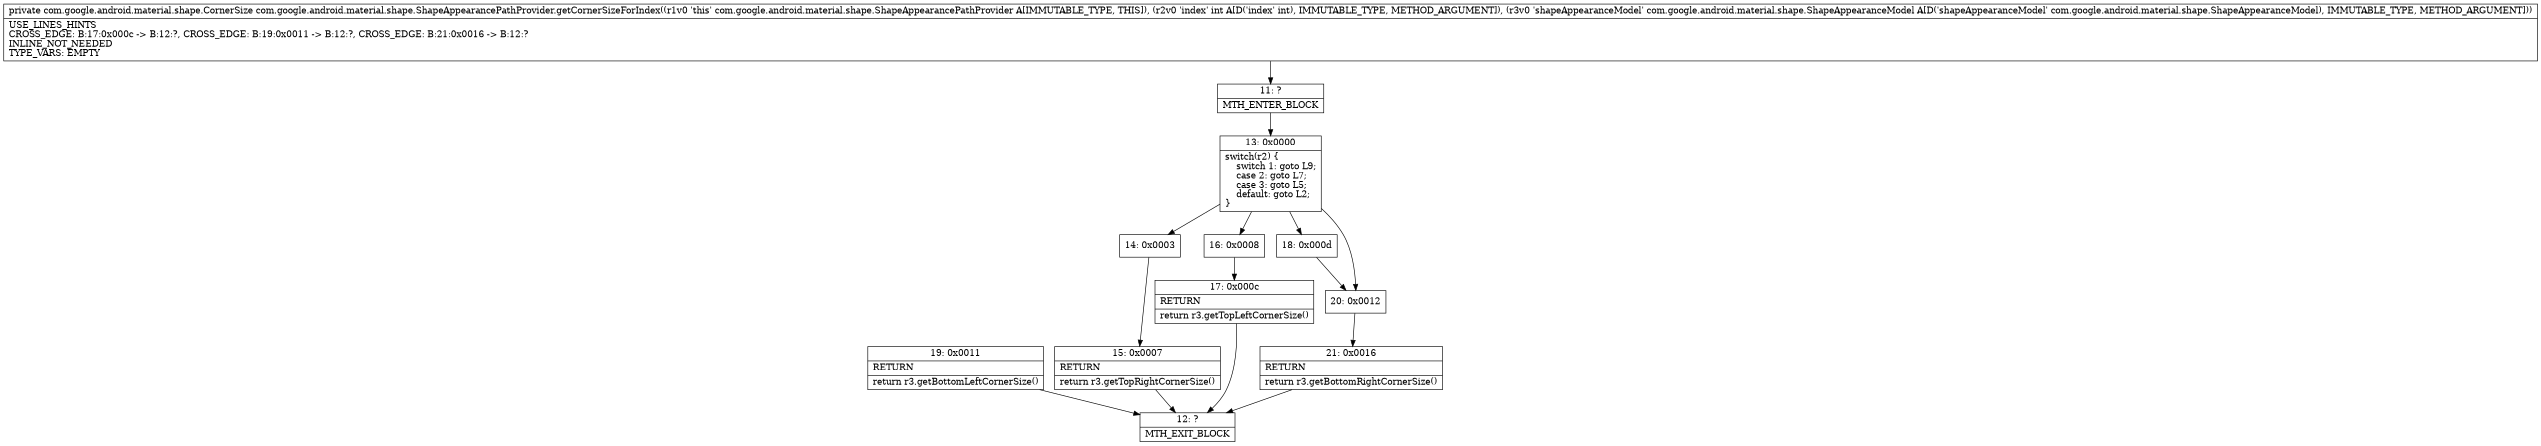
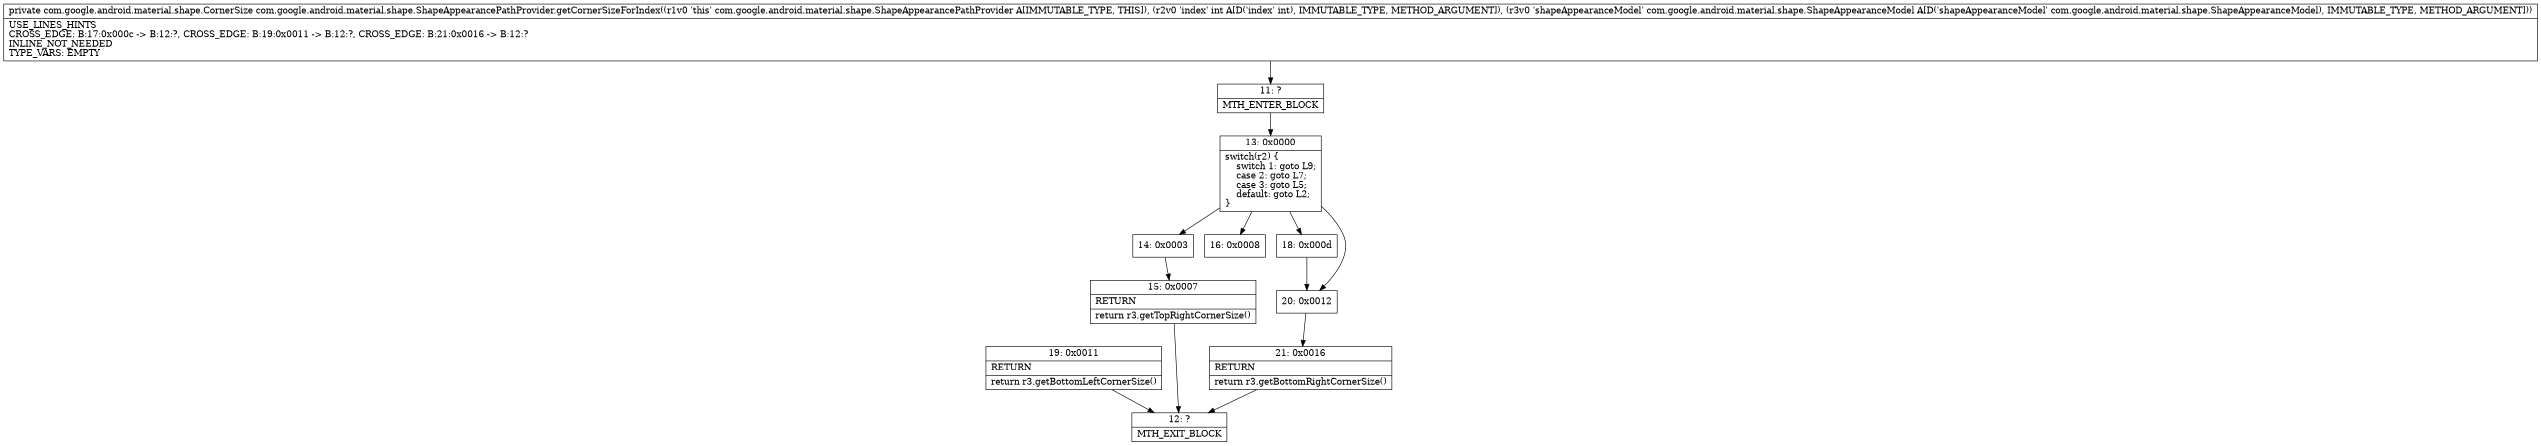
(1234, 302) -> none
